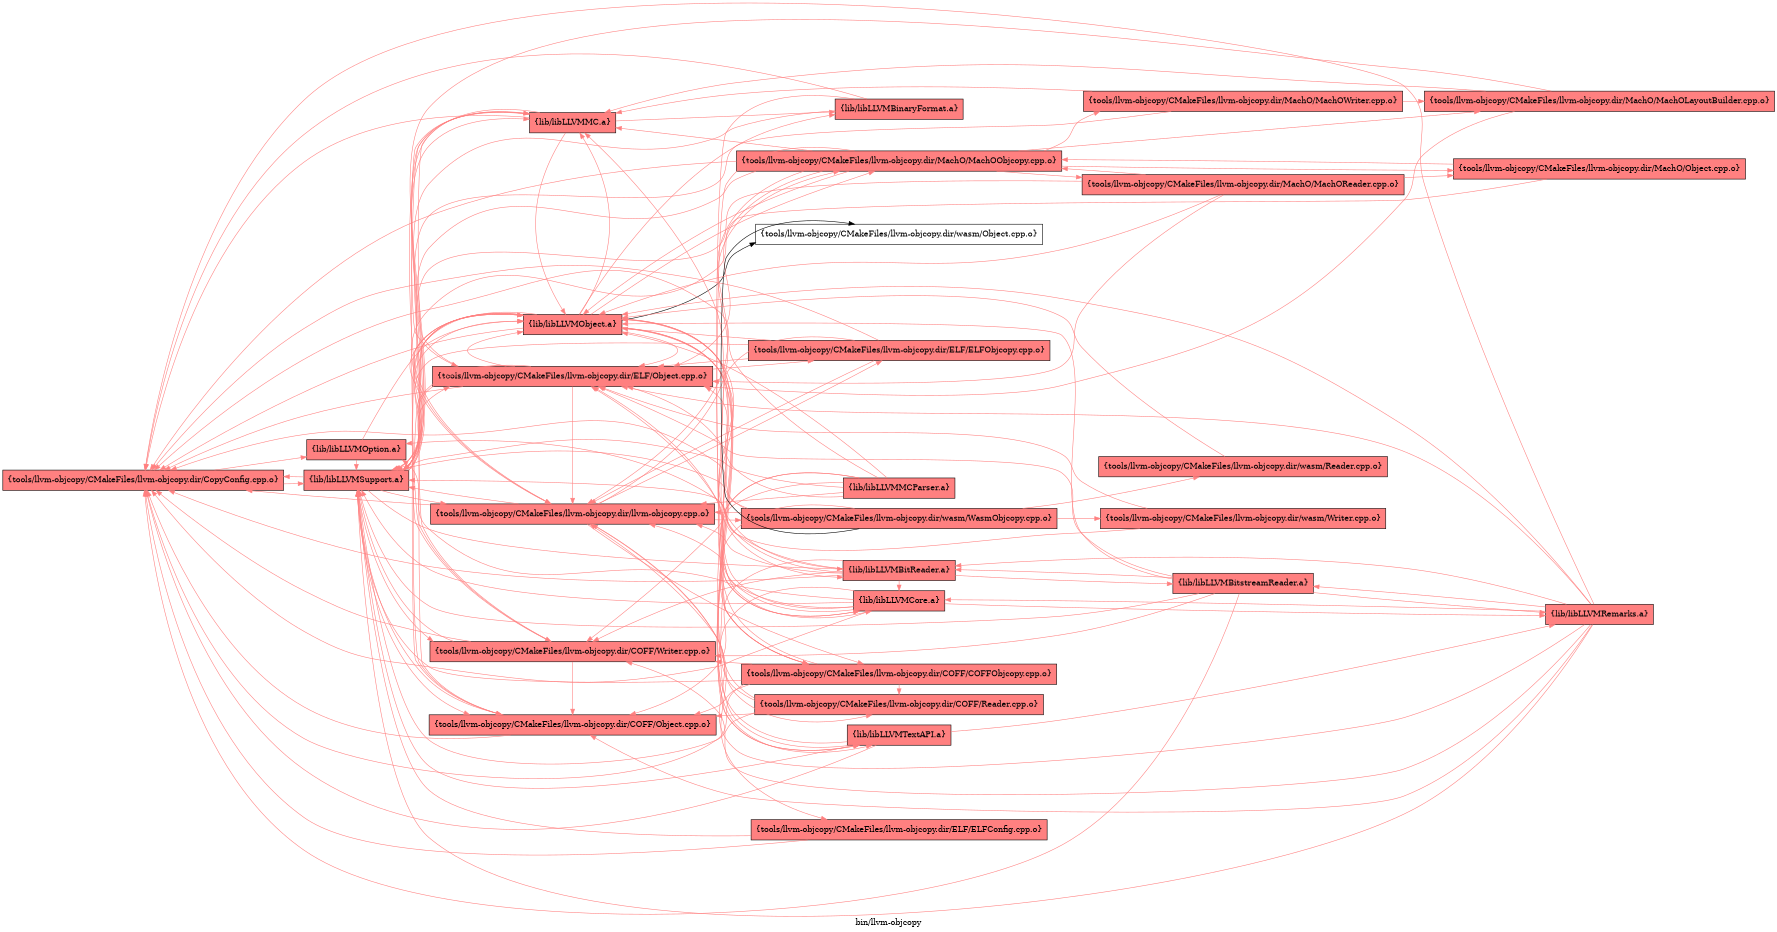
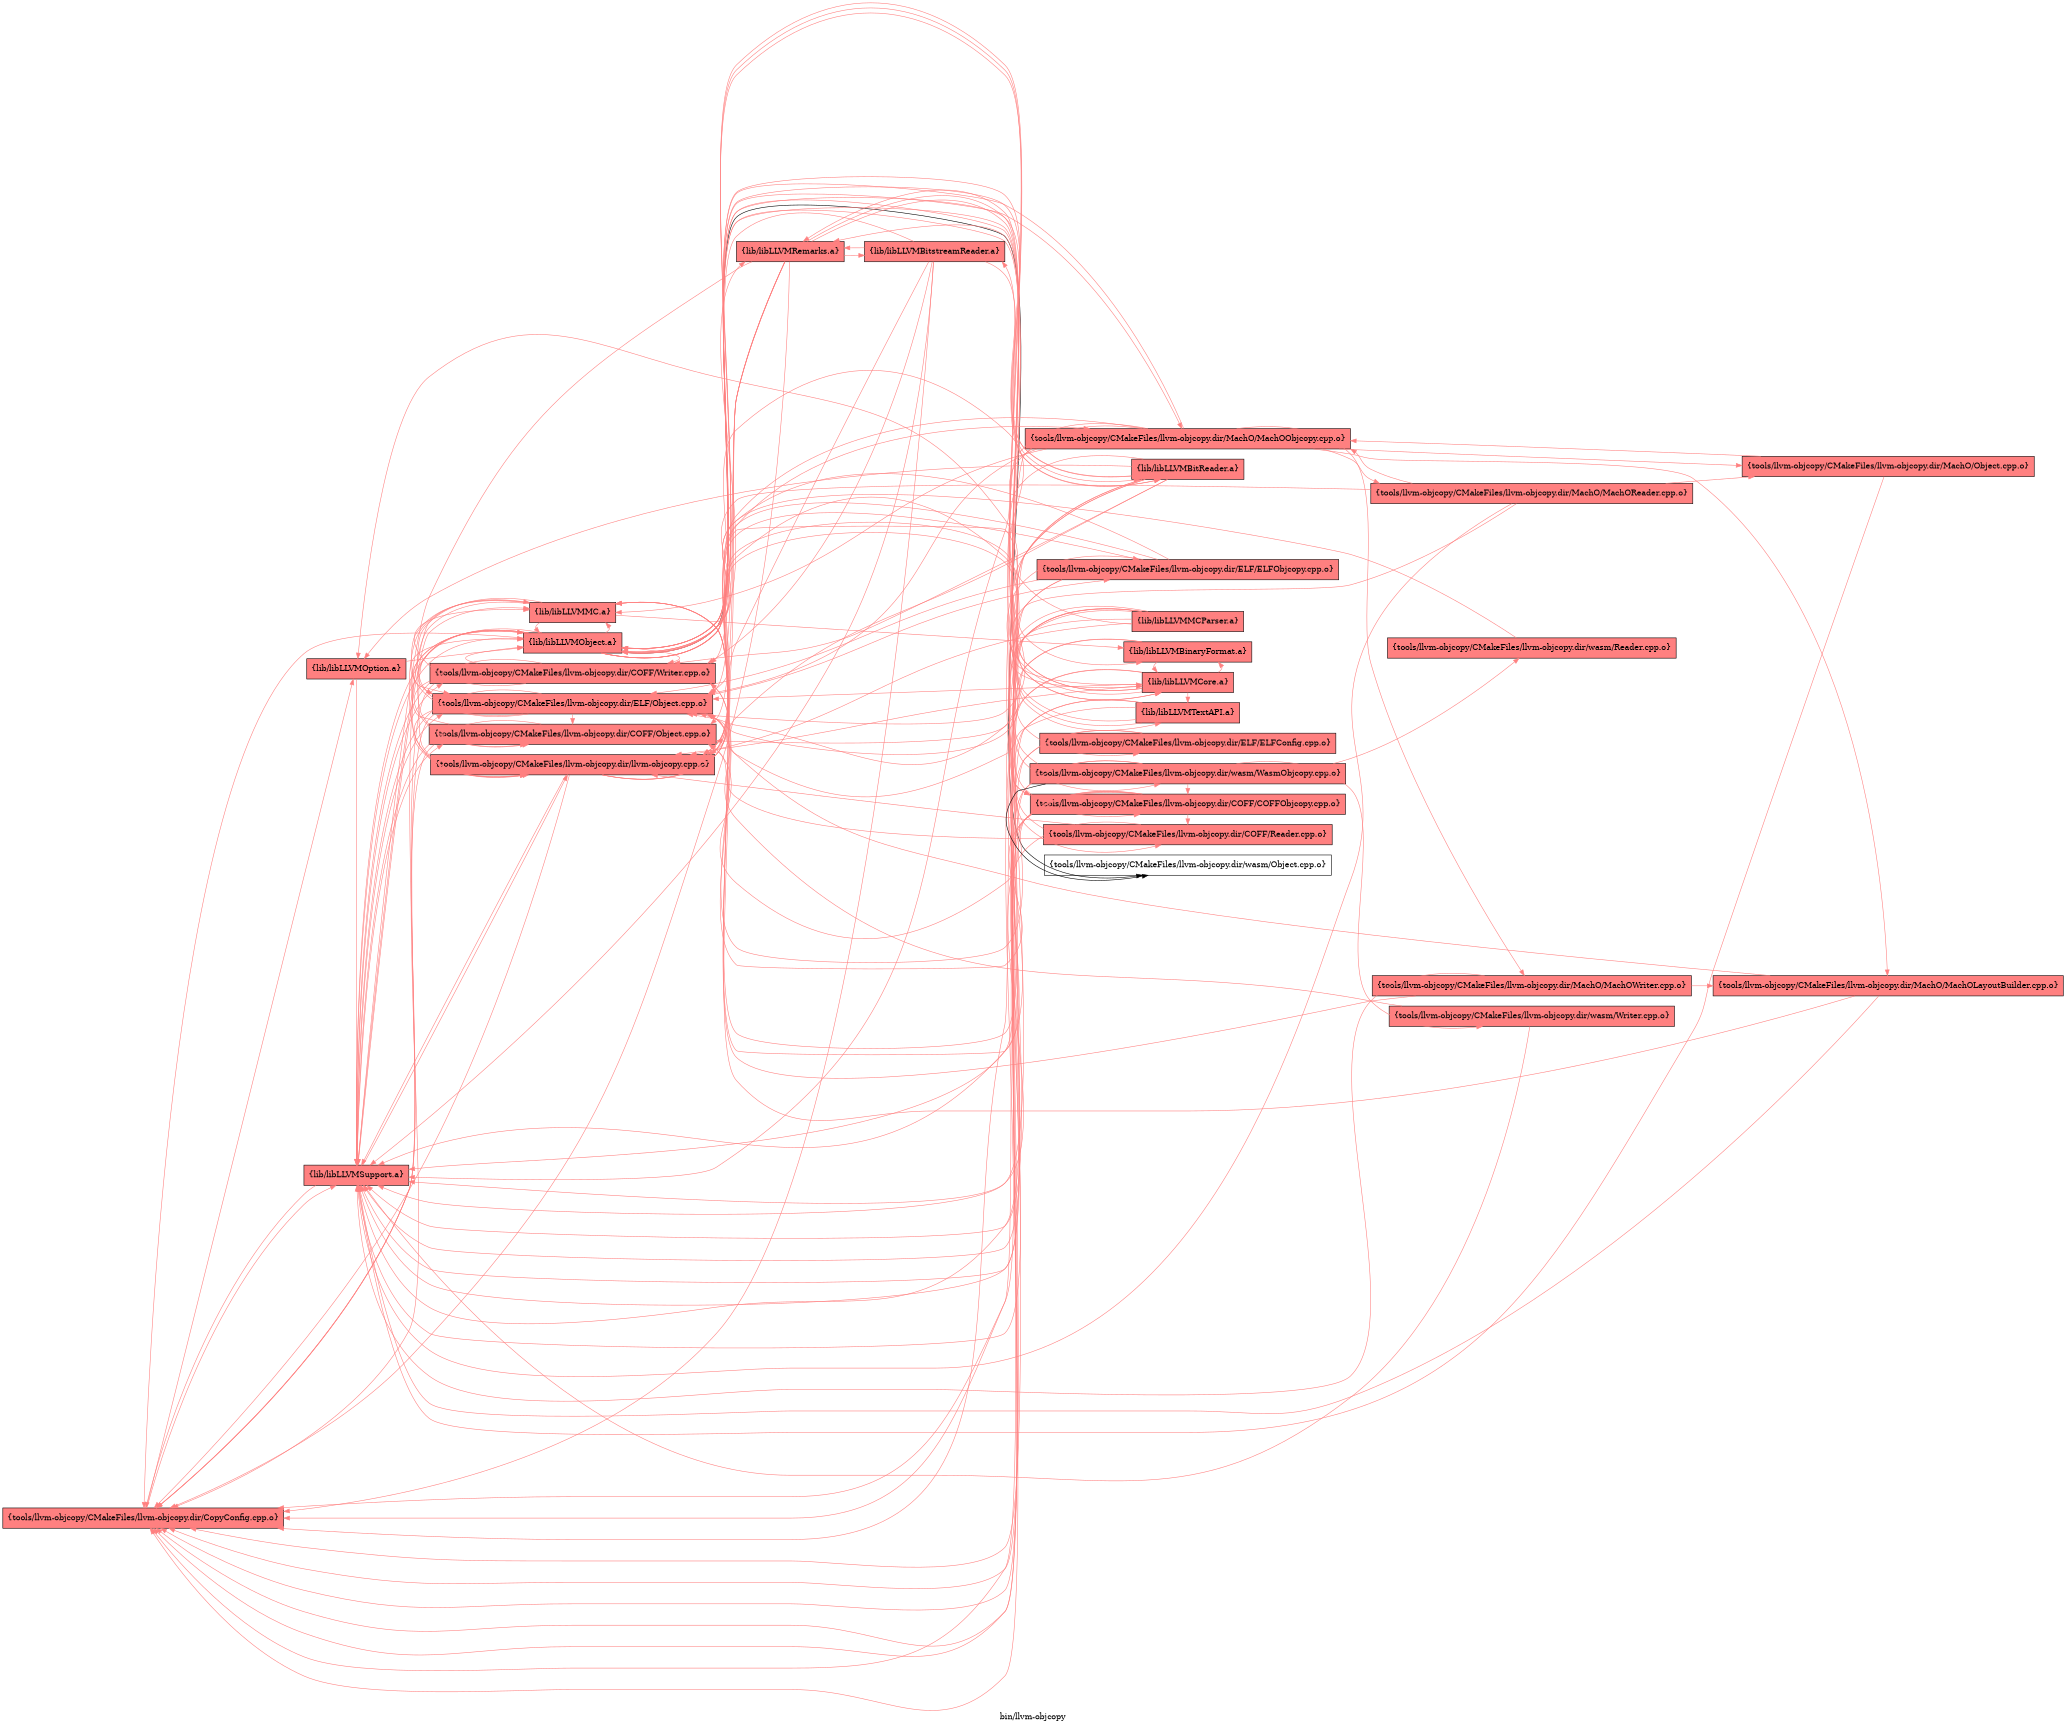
(1156, 317) -> (733, 496)
(596, 555) -> (906, 1207)
(717, 609) -> (877, 1048)
none -> (1221, 670)
